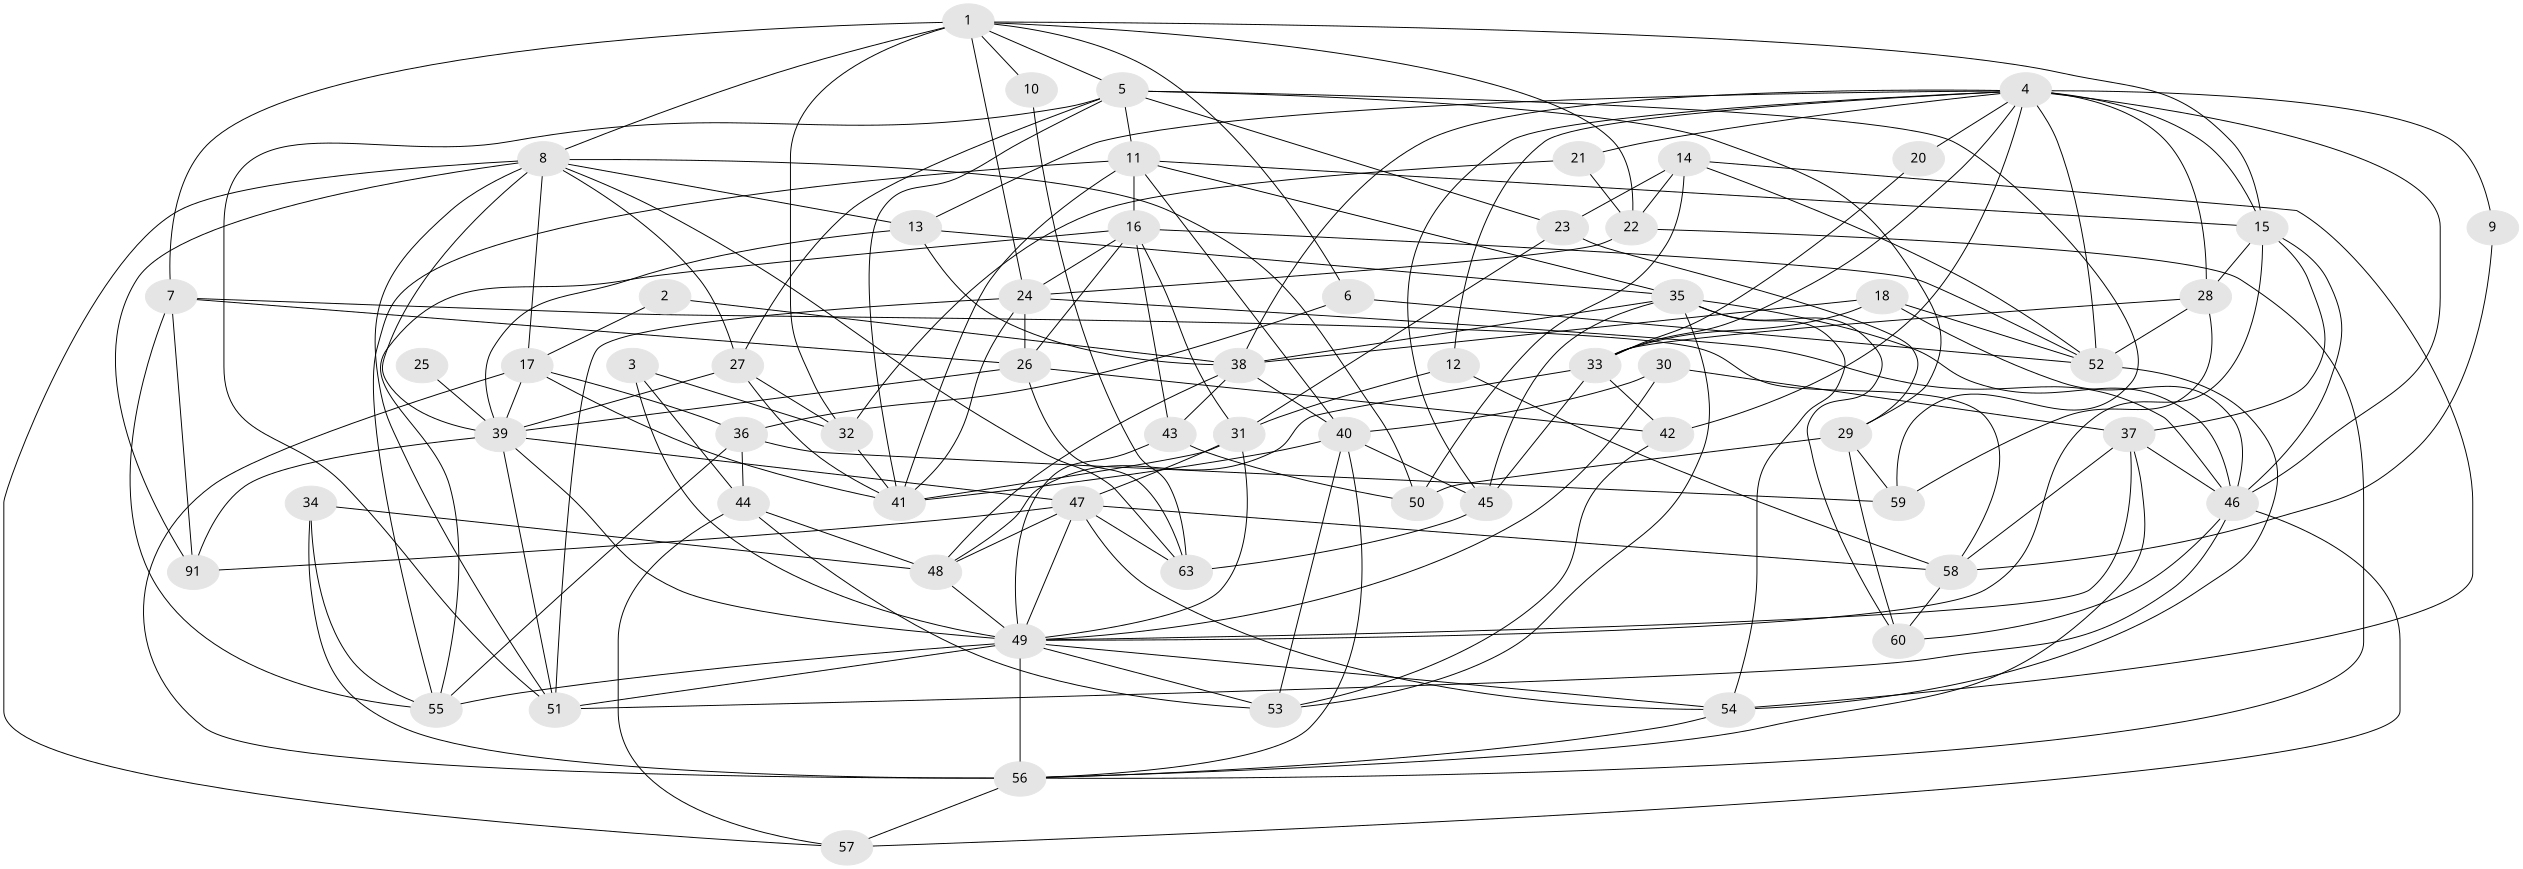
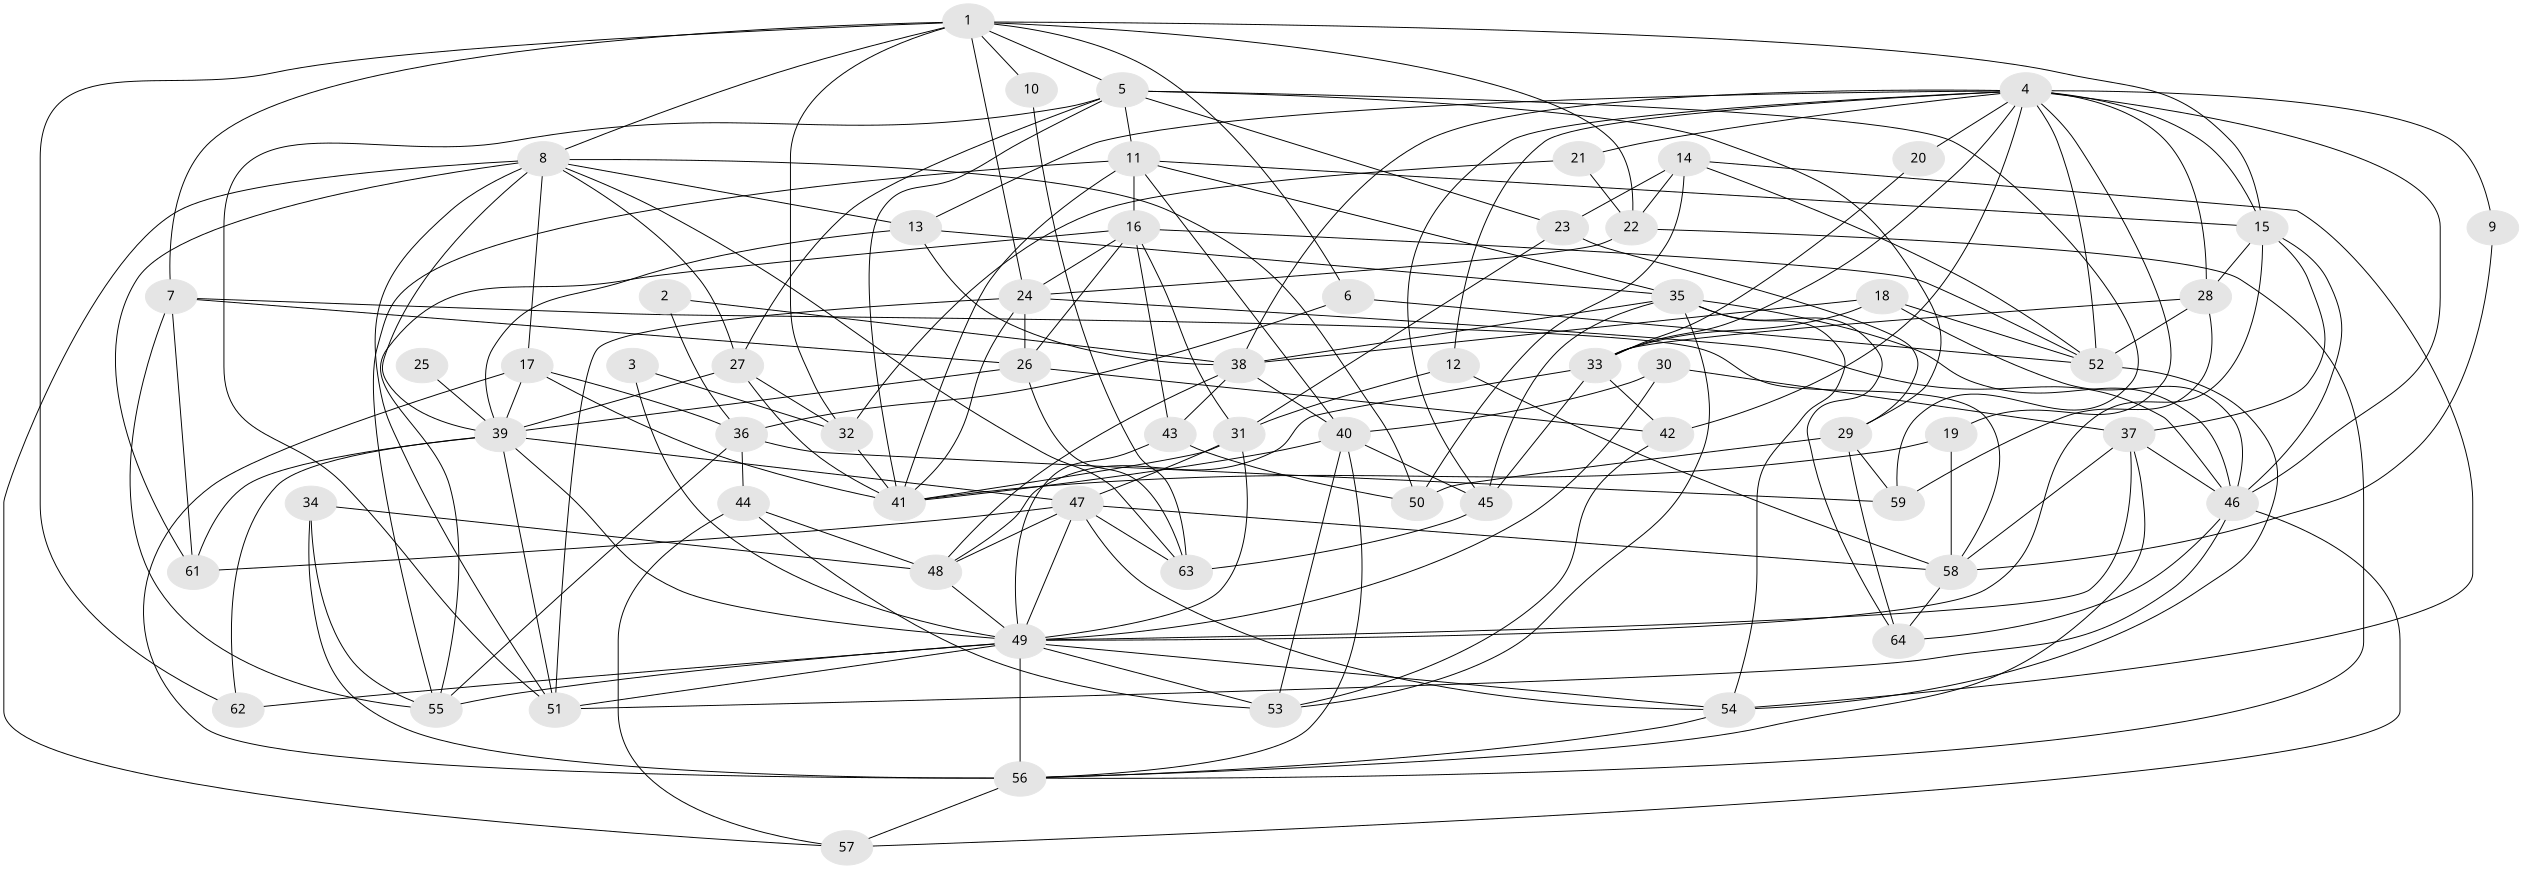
(608, 325) -> (696, 369)
none -> (1951, 434)
(688, 435) -> none
(193, 572) -> (193, 572)
(1899, 641) -> (1899, 641)
none -> (238, 710)
